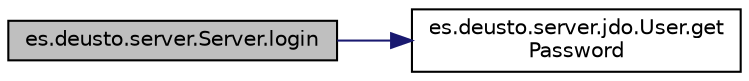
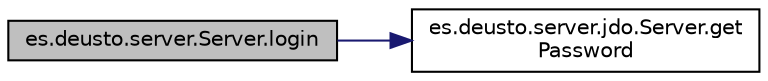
(576, 41) -> (586, 41)
